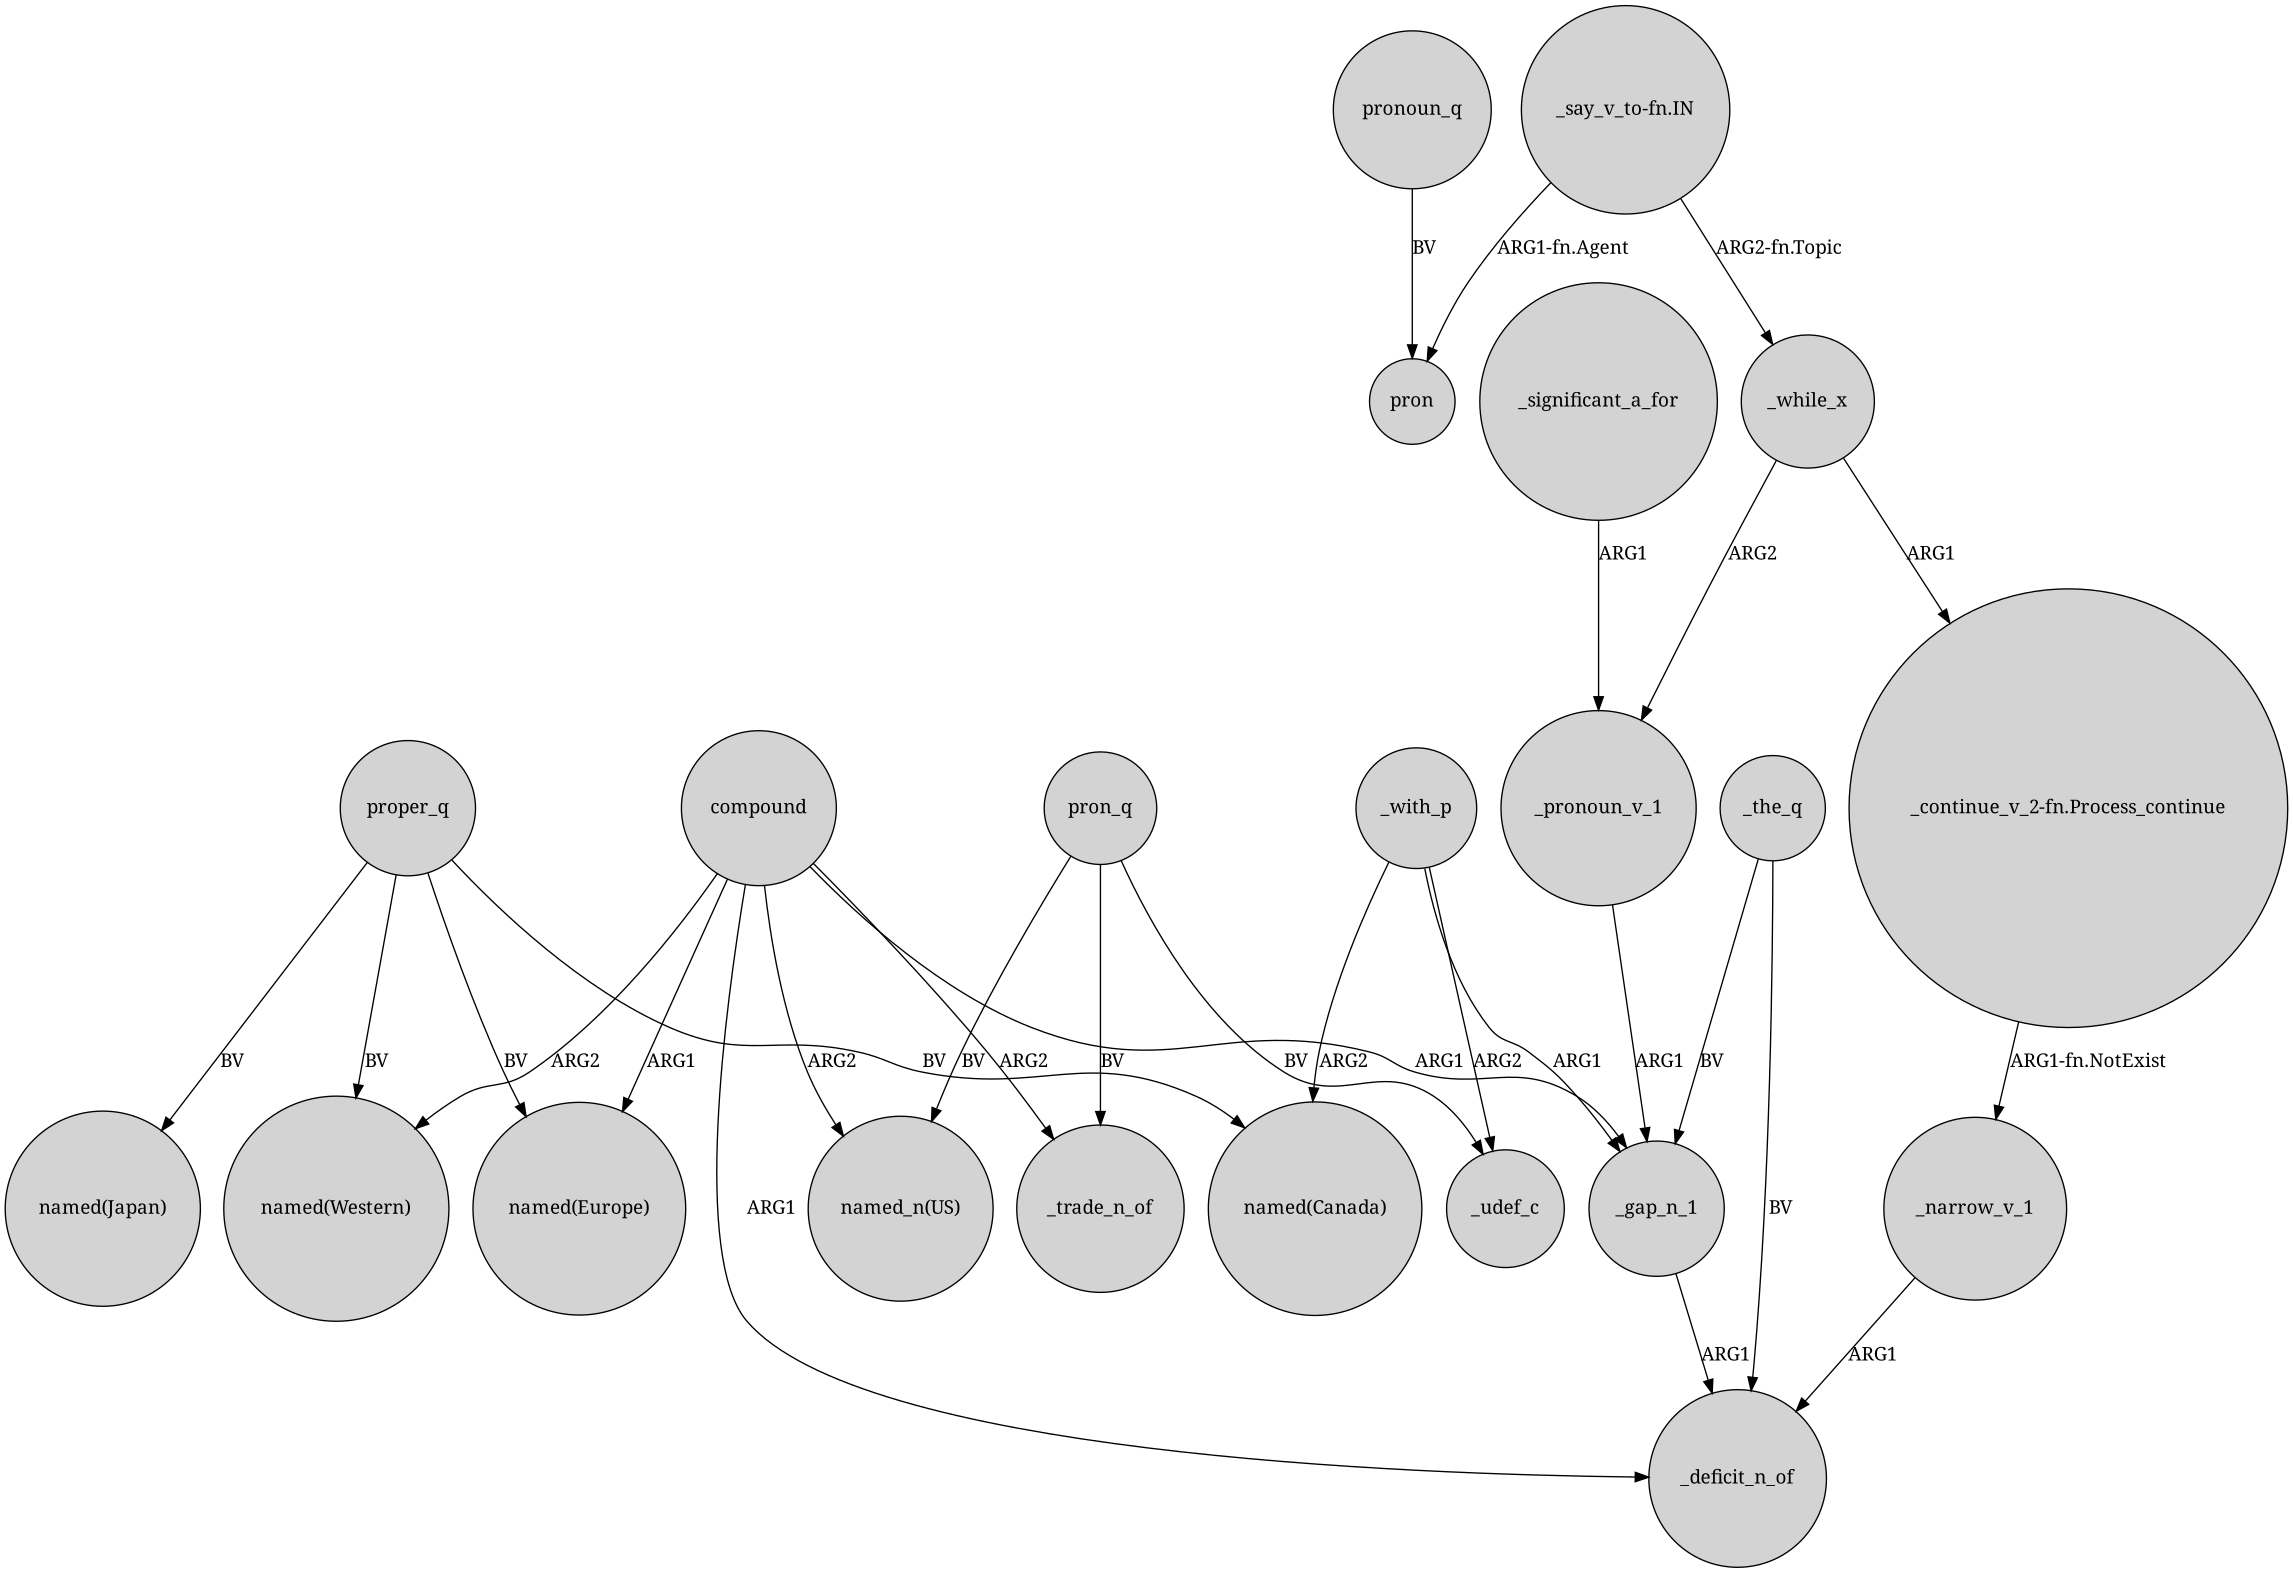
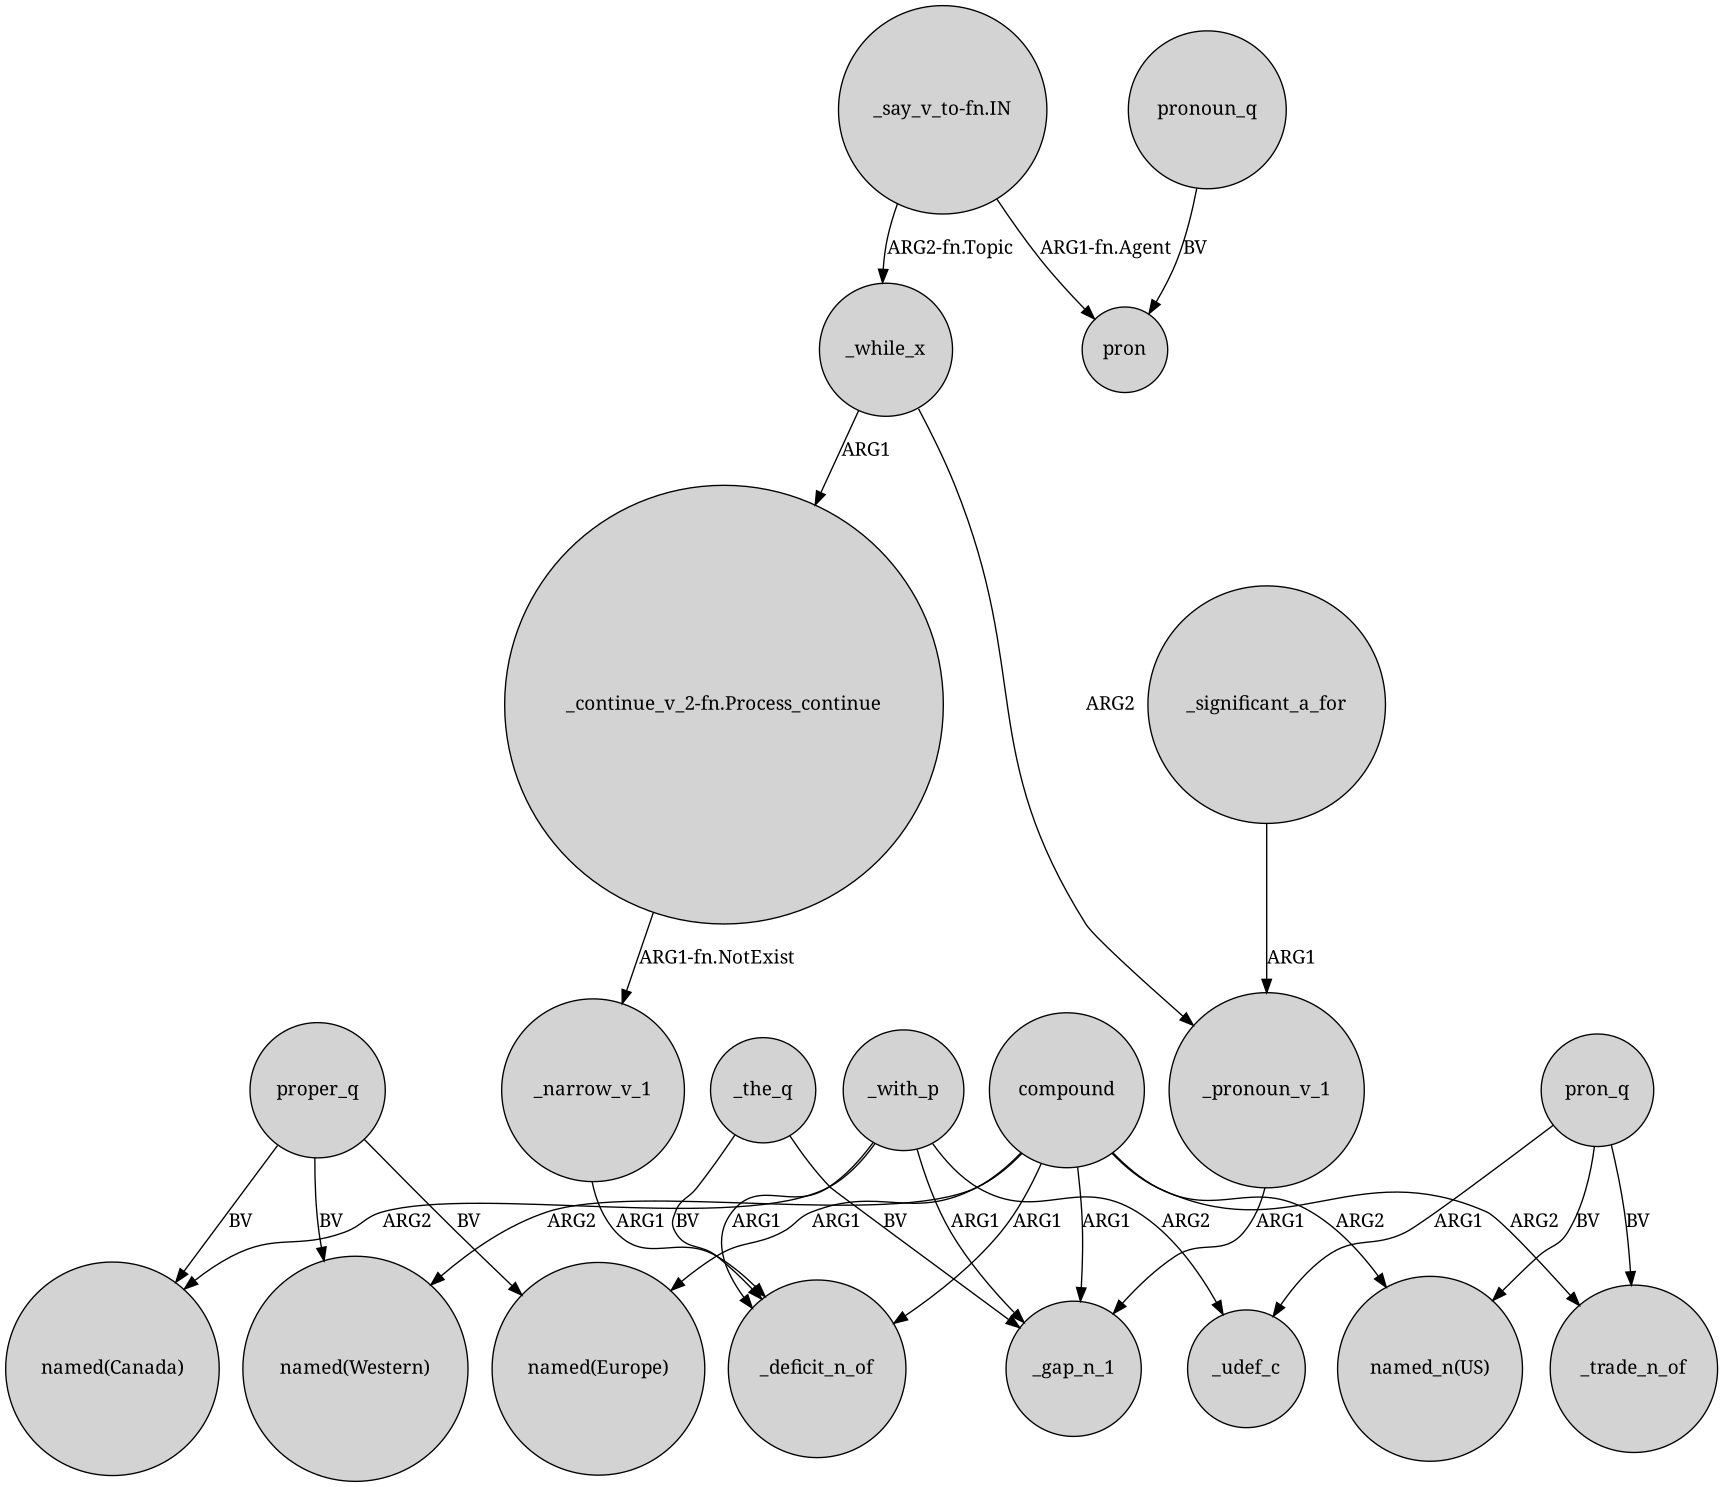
(1297, 1062) -> (1459, 1222)
(103, 1209) -> none
(1692, 1327) -> (728, 1219)
